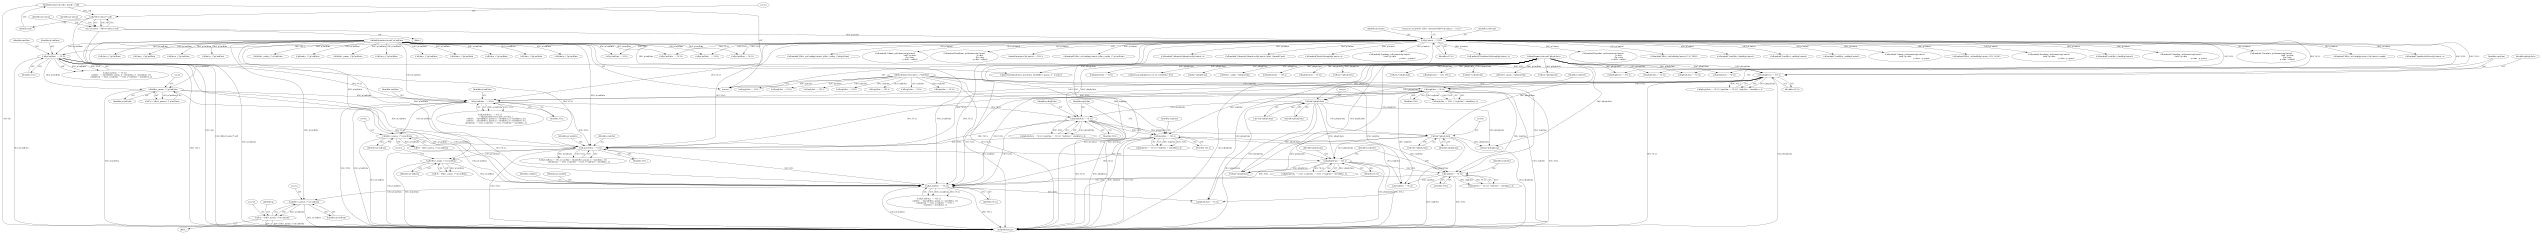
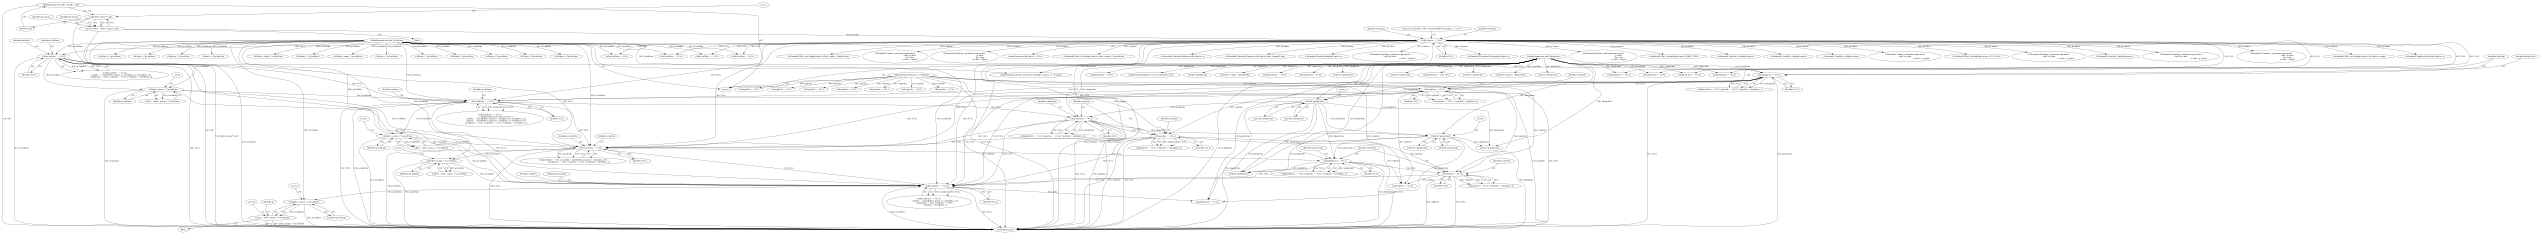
(1674, 56) -> (1674, 56)
